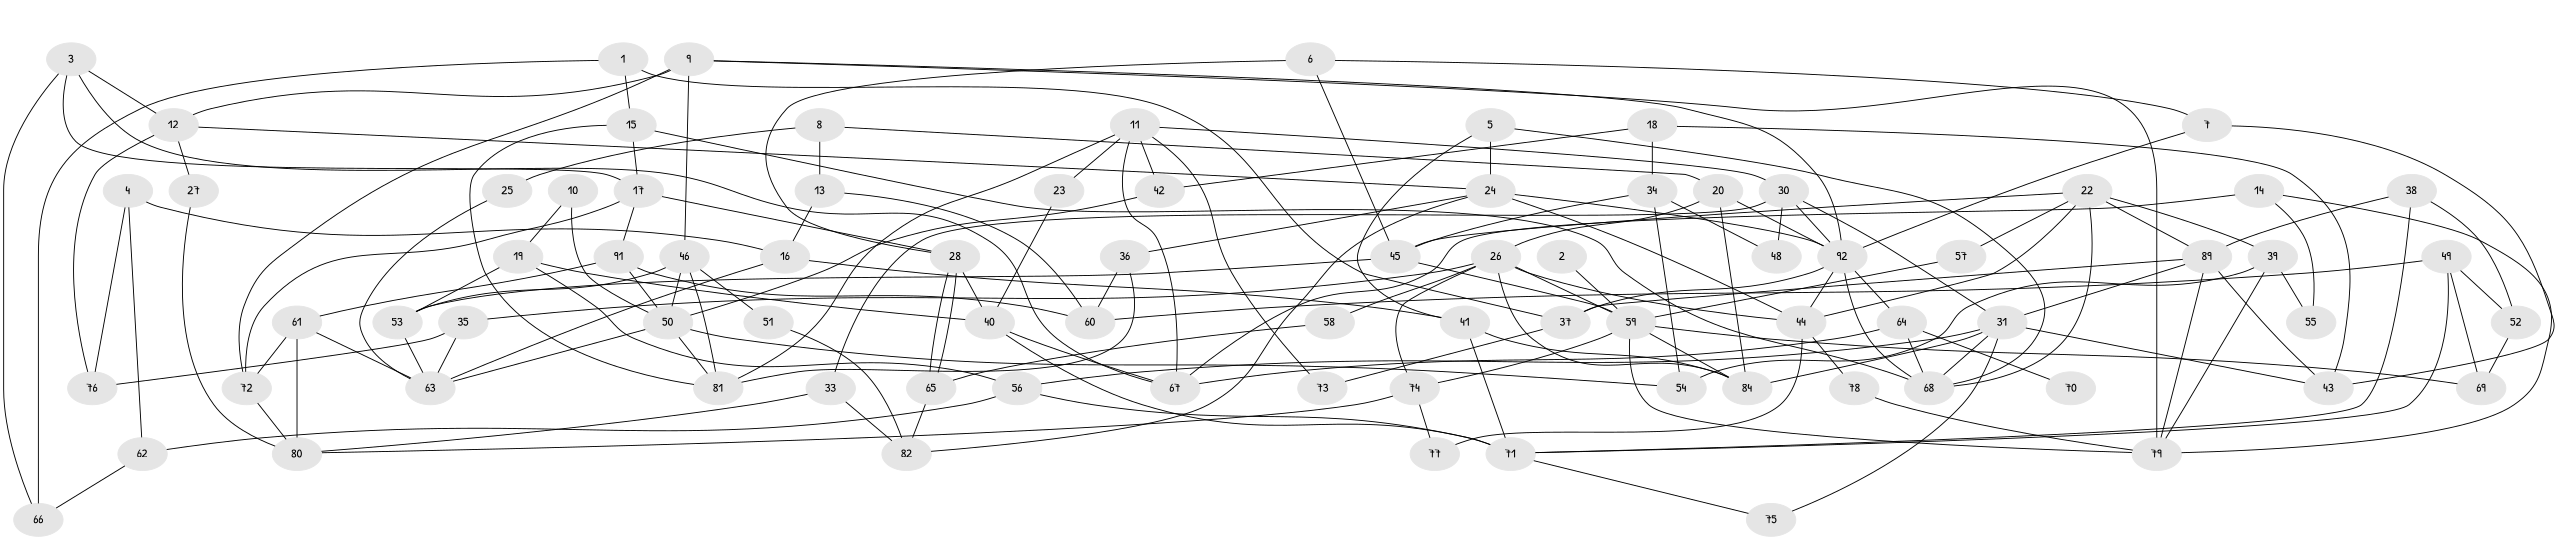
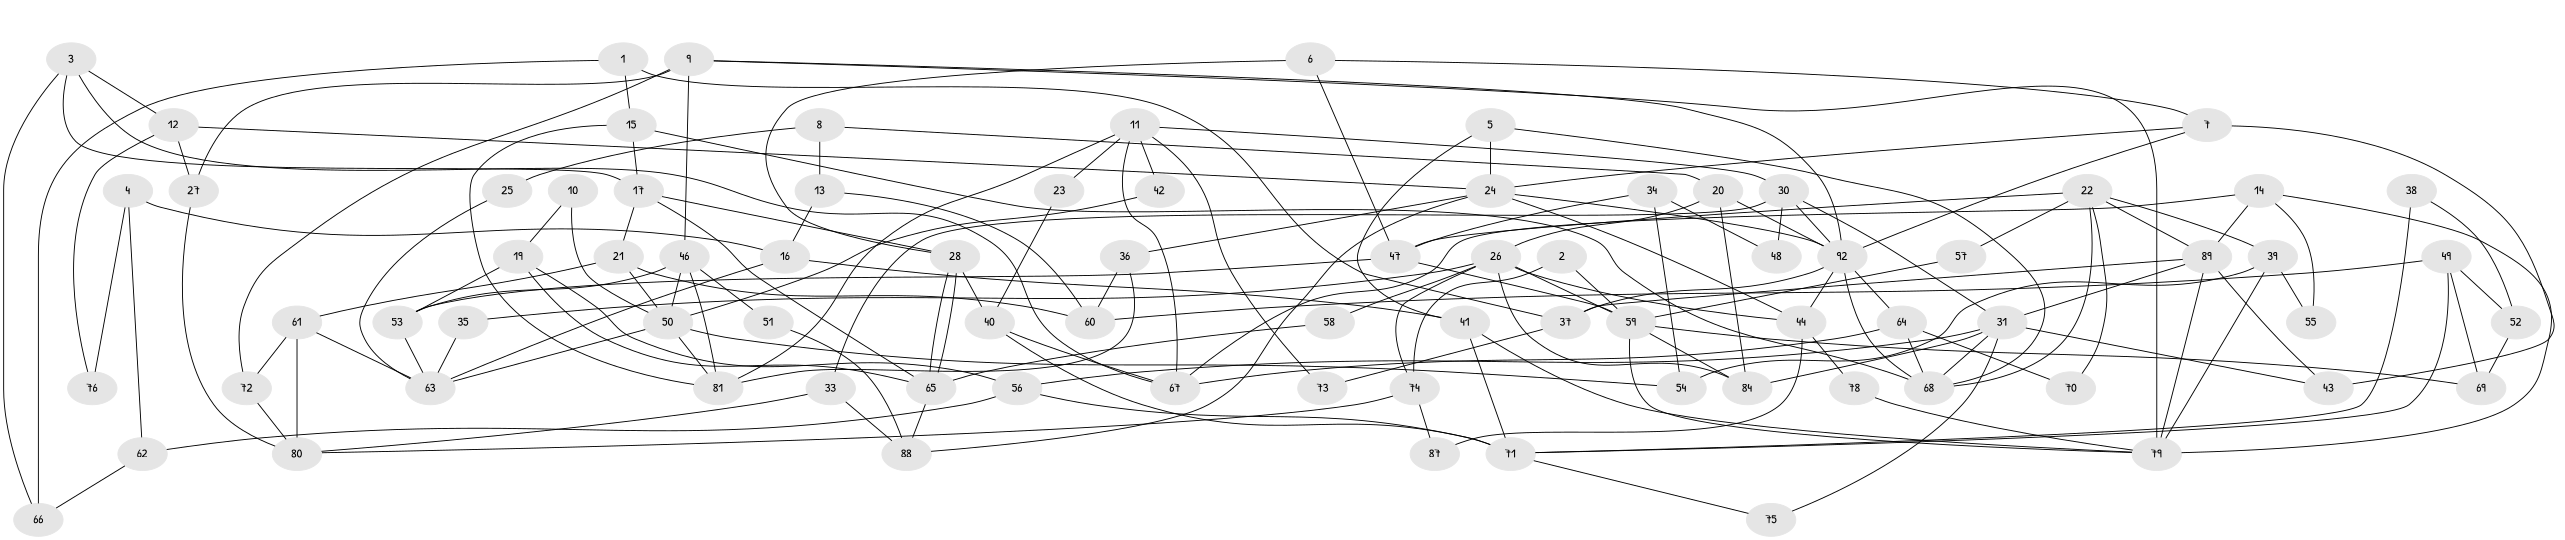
(432, 94) -> (416, 84)
(1652, 125) -> none
none -> (1848, 153)
(2306, 219) -> (2233, 224)
(392, 253) -> (802, 306)
(619, 257) -> (619, 257)
(1396, 257) -> (1396, 257)
(1961, 283) -> (2107, 297)
(816, 305) -> (684, 363)
(1588, 353) -> (1633, 406)
(281, 363) -> none
(1504, 367) -> (1456, 288)
(907, 454) -> (907, 454)
(1435, 454) -> (1435, 454)
